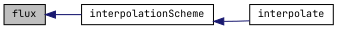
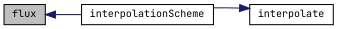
(237, 21) -> (227, 8)
